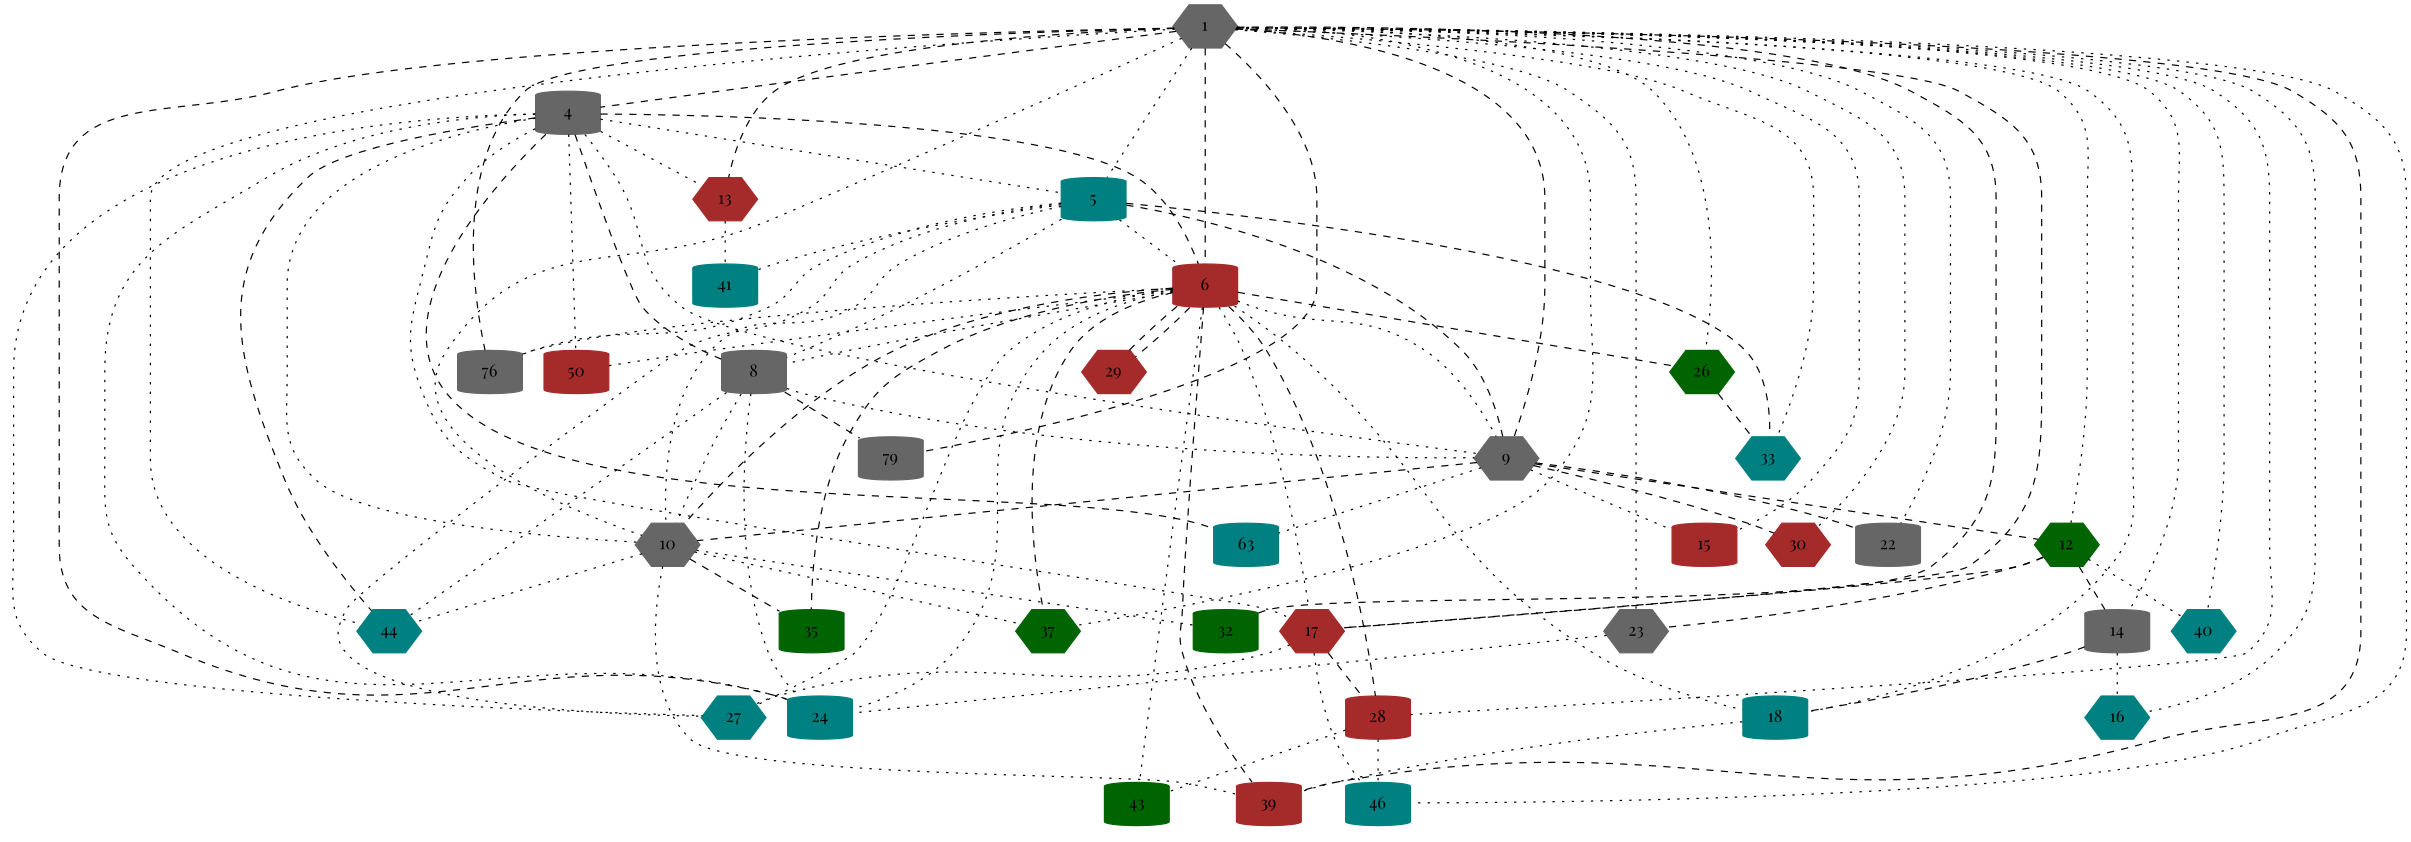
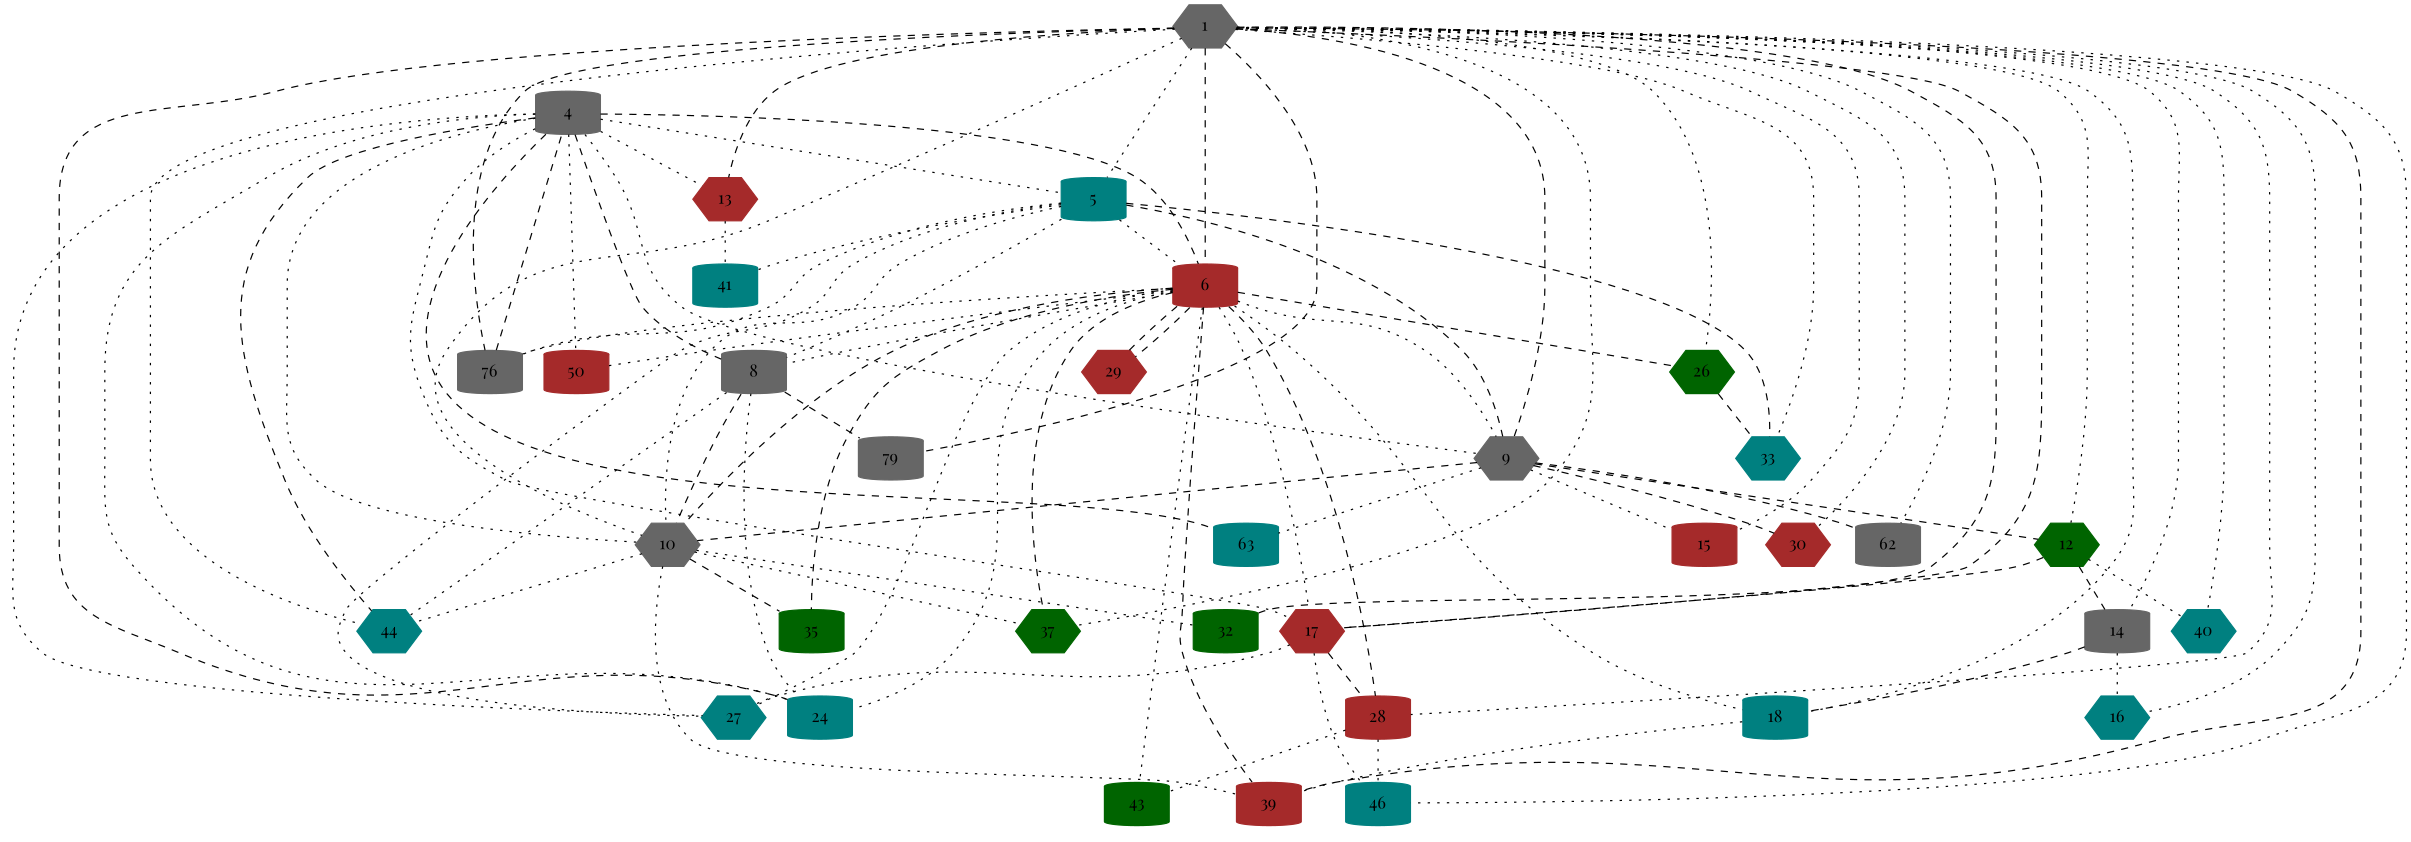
(888, 69) -> (529, 242)
(1128, 444) -> none
(706, 457) -> (706, 457)
(1888, 545) -> (1888, 545)
(1636, 631) -> none
